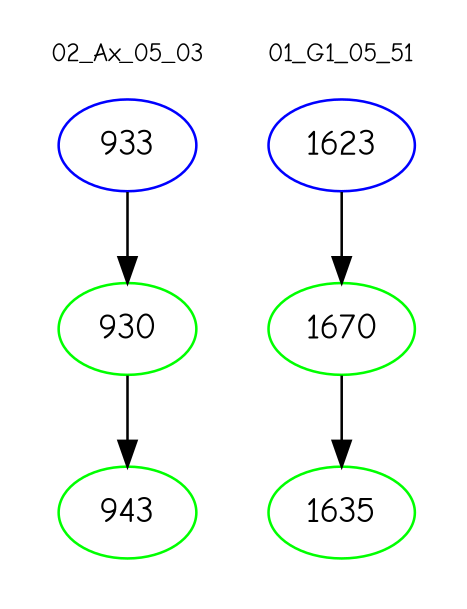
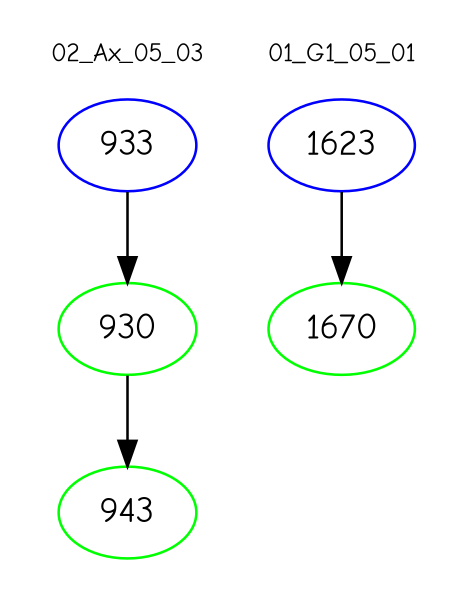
(342, 55) -> (342, 55)
(342, 513) -> none
